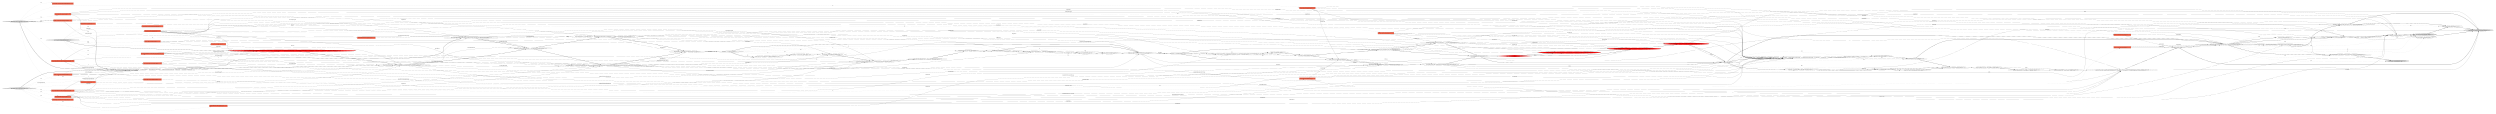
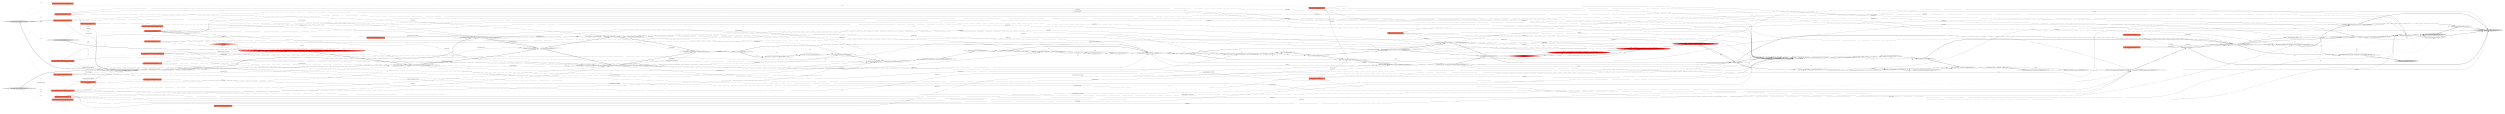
(218, 44) -> (223, 44)
